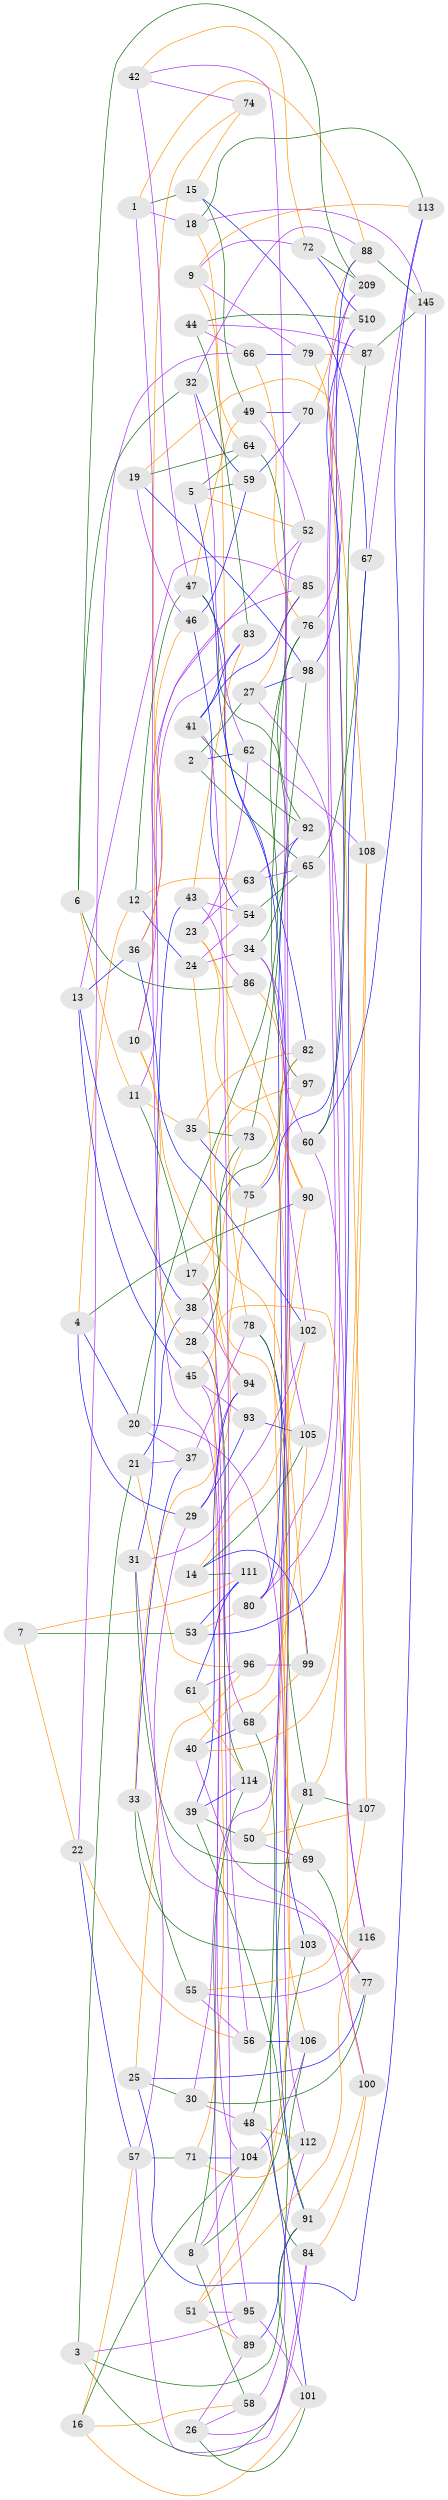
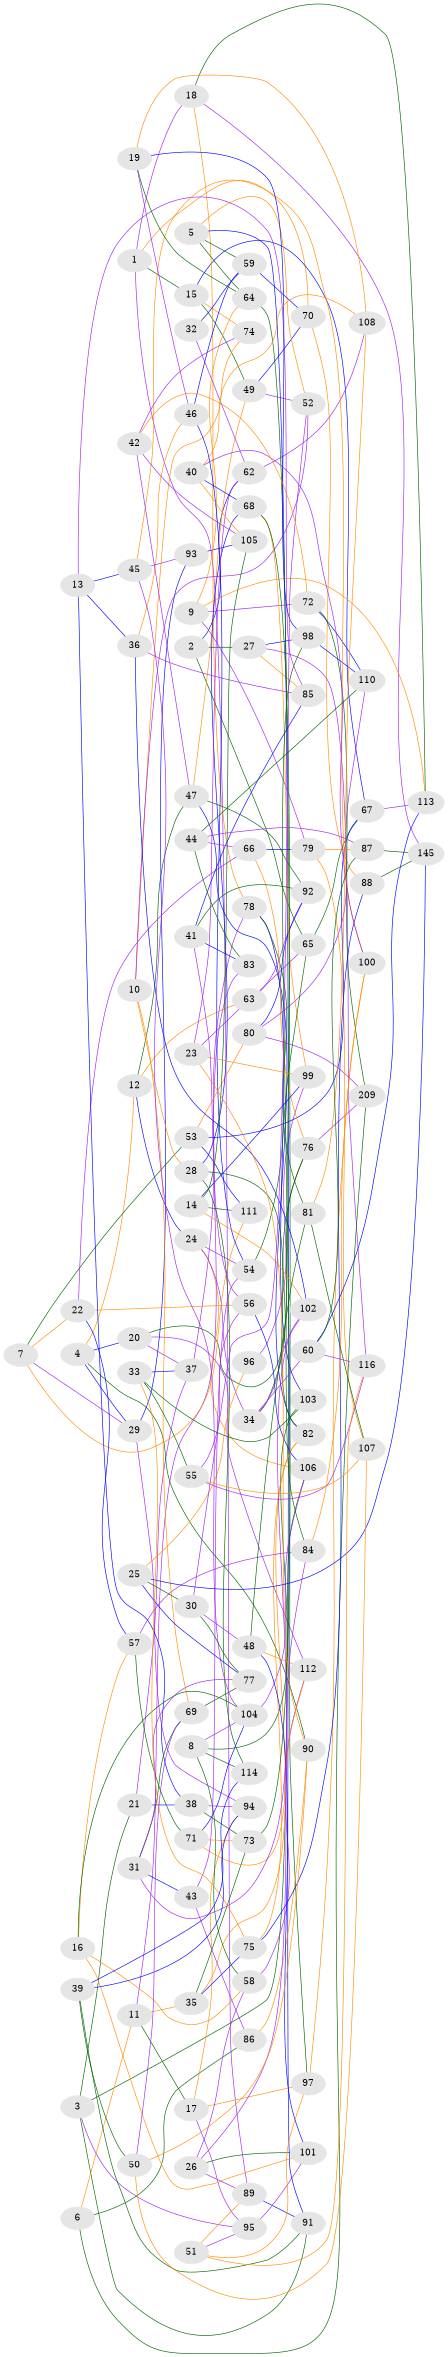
(258, 84) -> (282, 206)
(256, 269) -> none
(367, 320) -> (367, 681)
(90, 614) -> none
(216, 747) -> none
(225, 1532) -> (219, 839)
(162, 1593) -> none
(191, 1692) -> none
(159, 1852) -> (78, 1393)
(346, 2156) -> (334, 1523)
